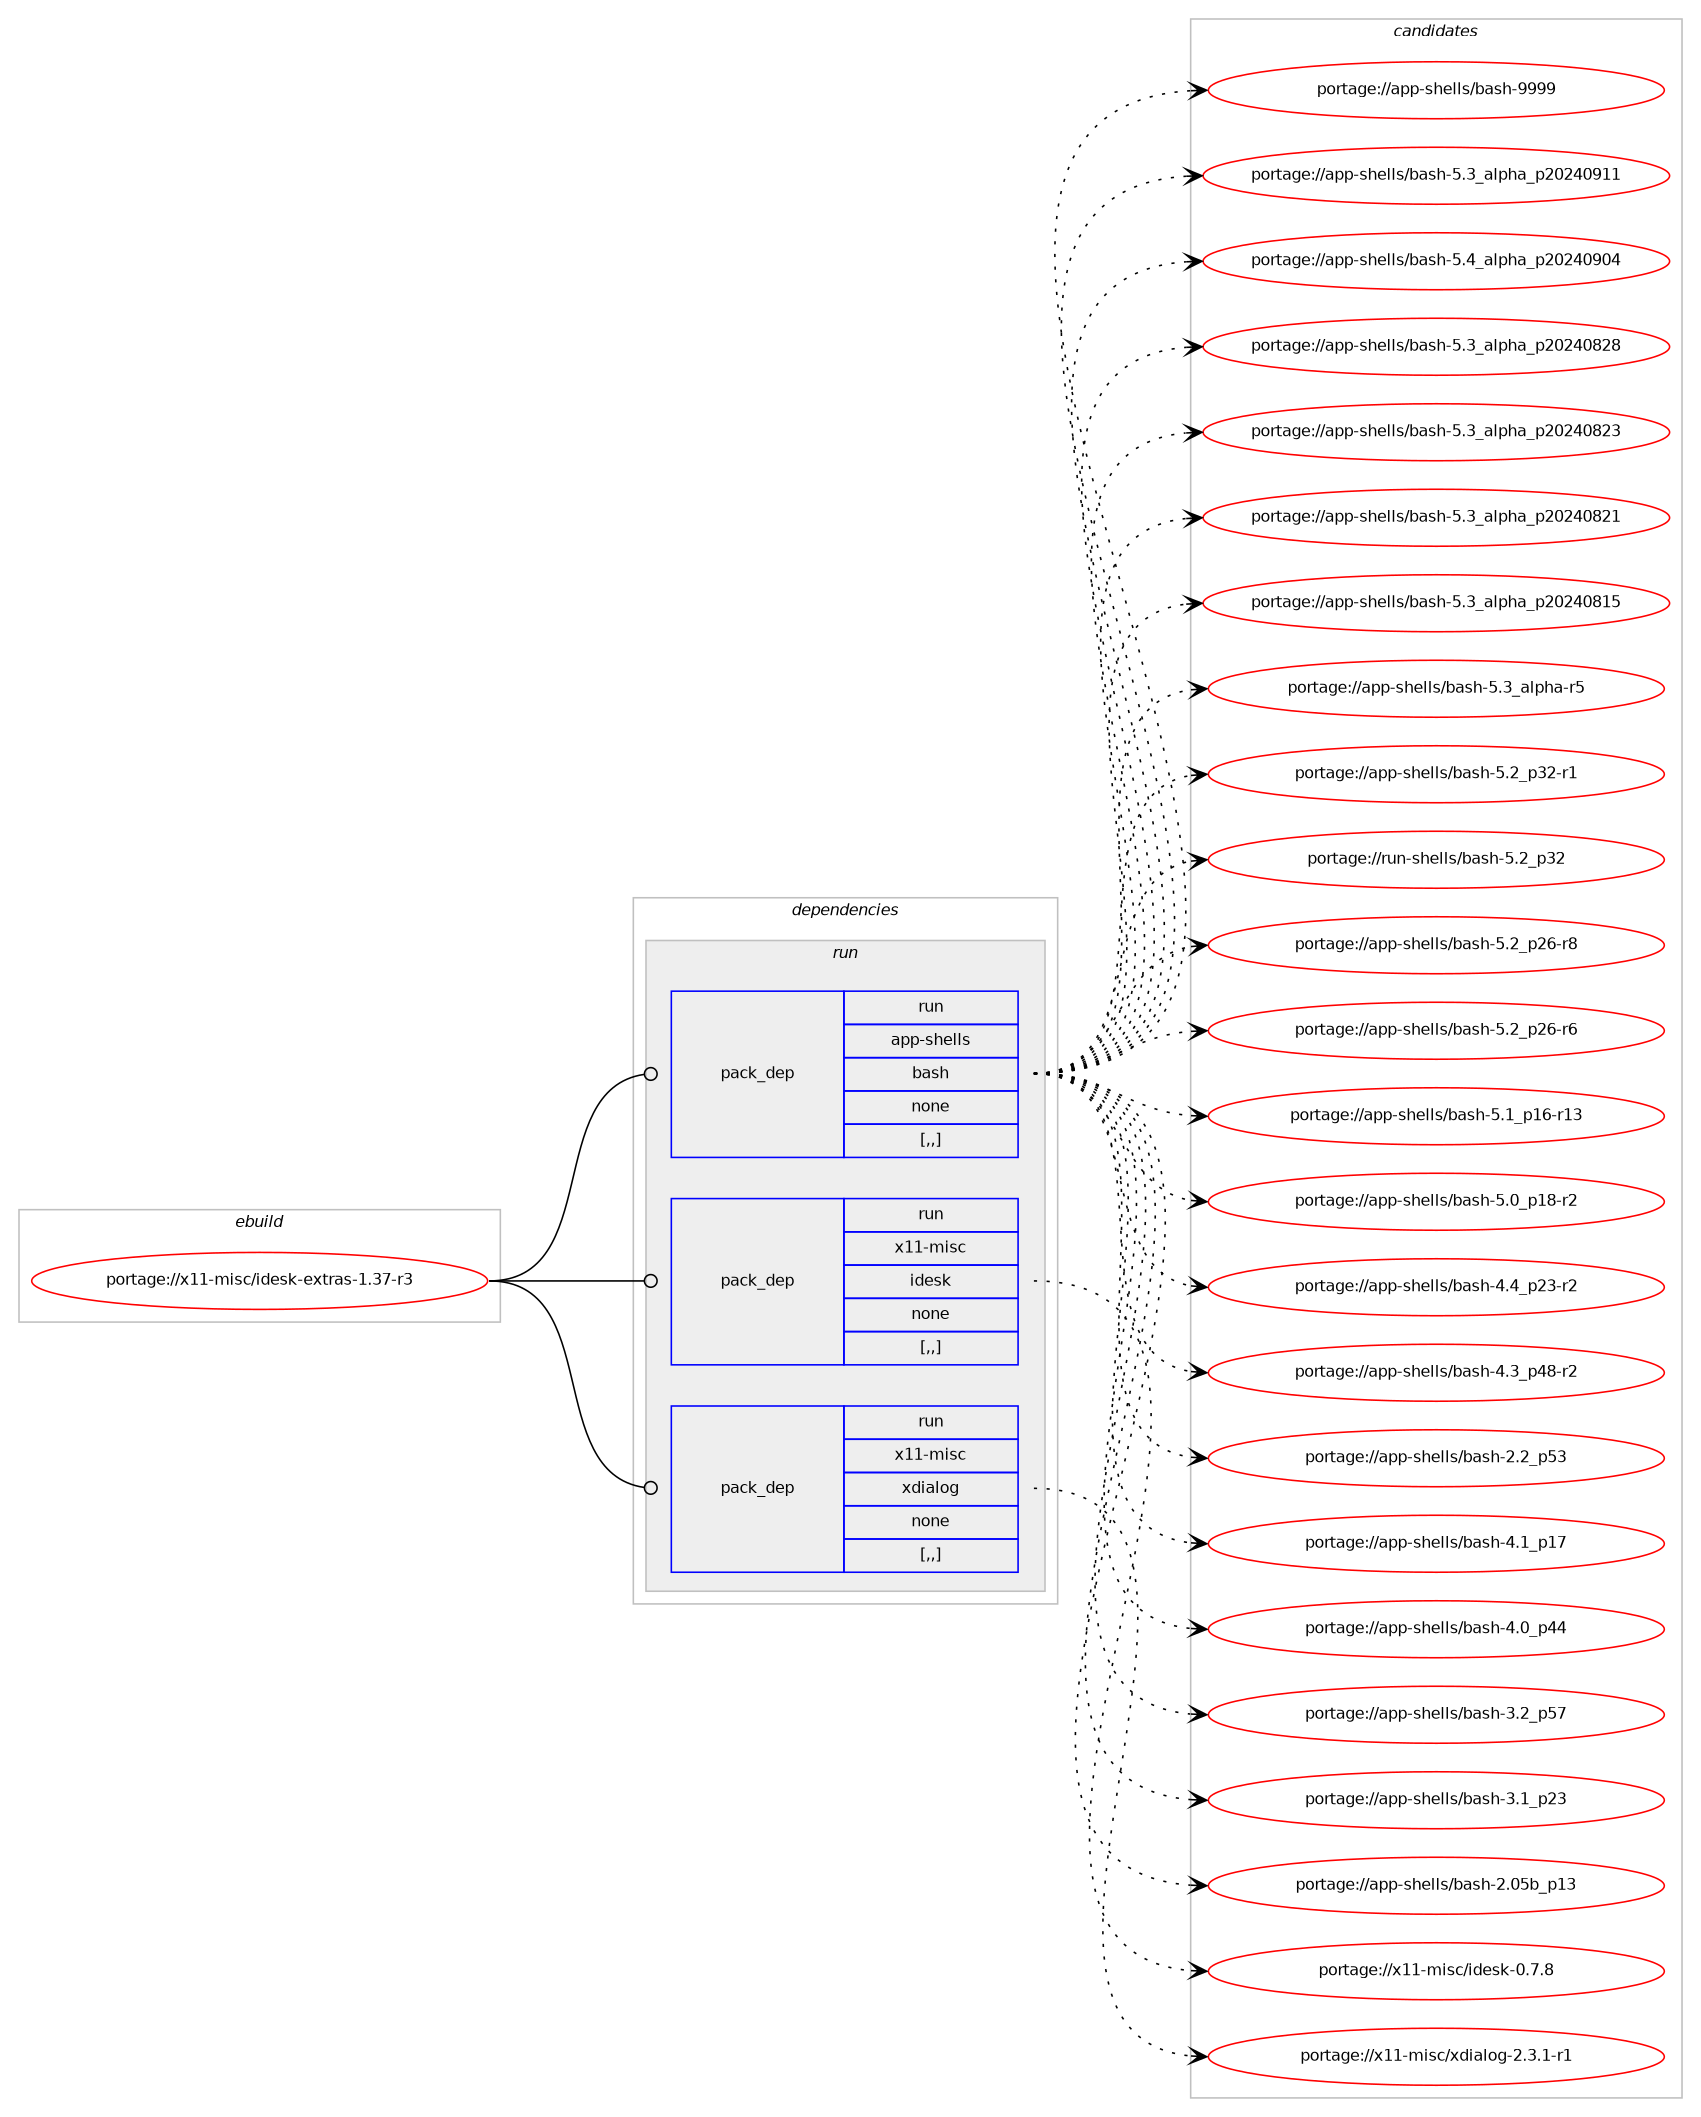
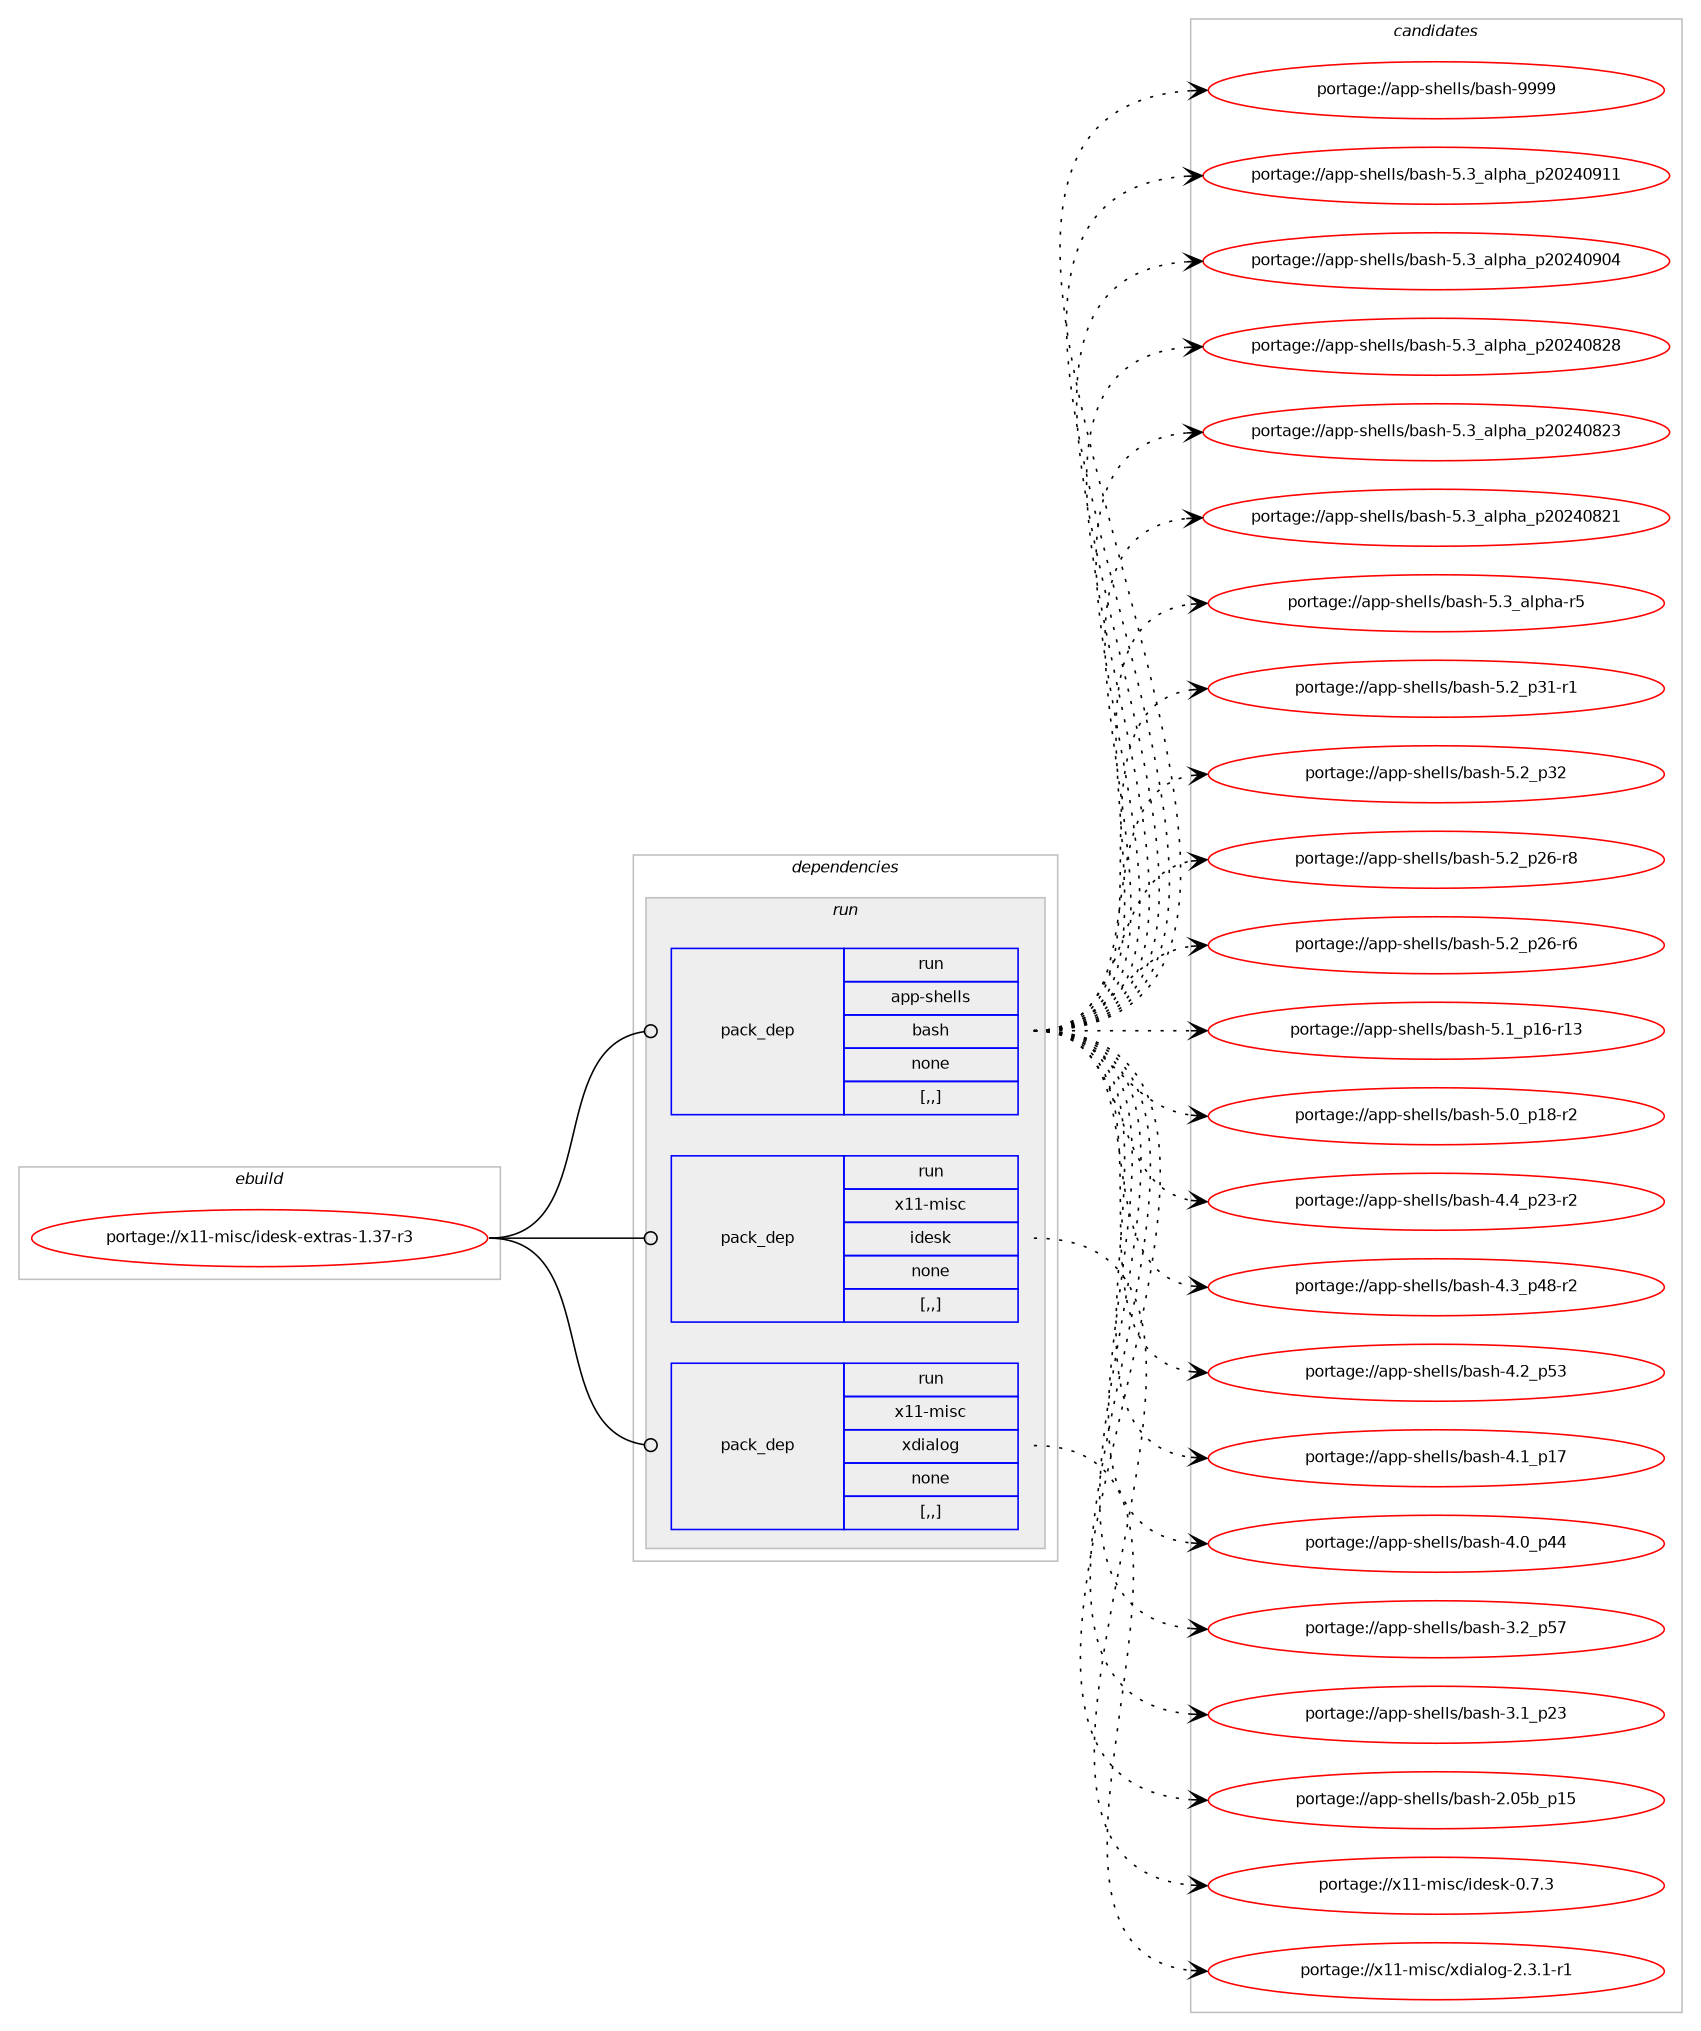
(1436, 261) -> (1436, 261)
(1436, 603) -> none
(1436, 774) -> (1436, 689)
(1436, 860) -> (1436, 774)
(1436, 1458) -> (1436, 1373)
(1436, 1886) -> (1436, 1800)
(1436, 1971) -> (1436, 1886)
